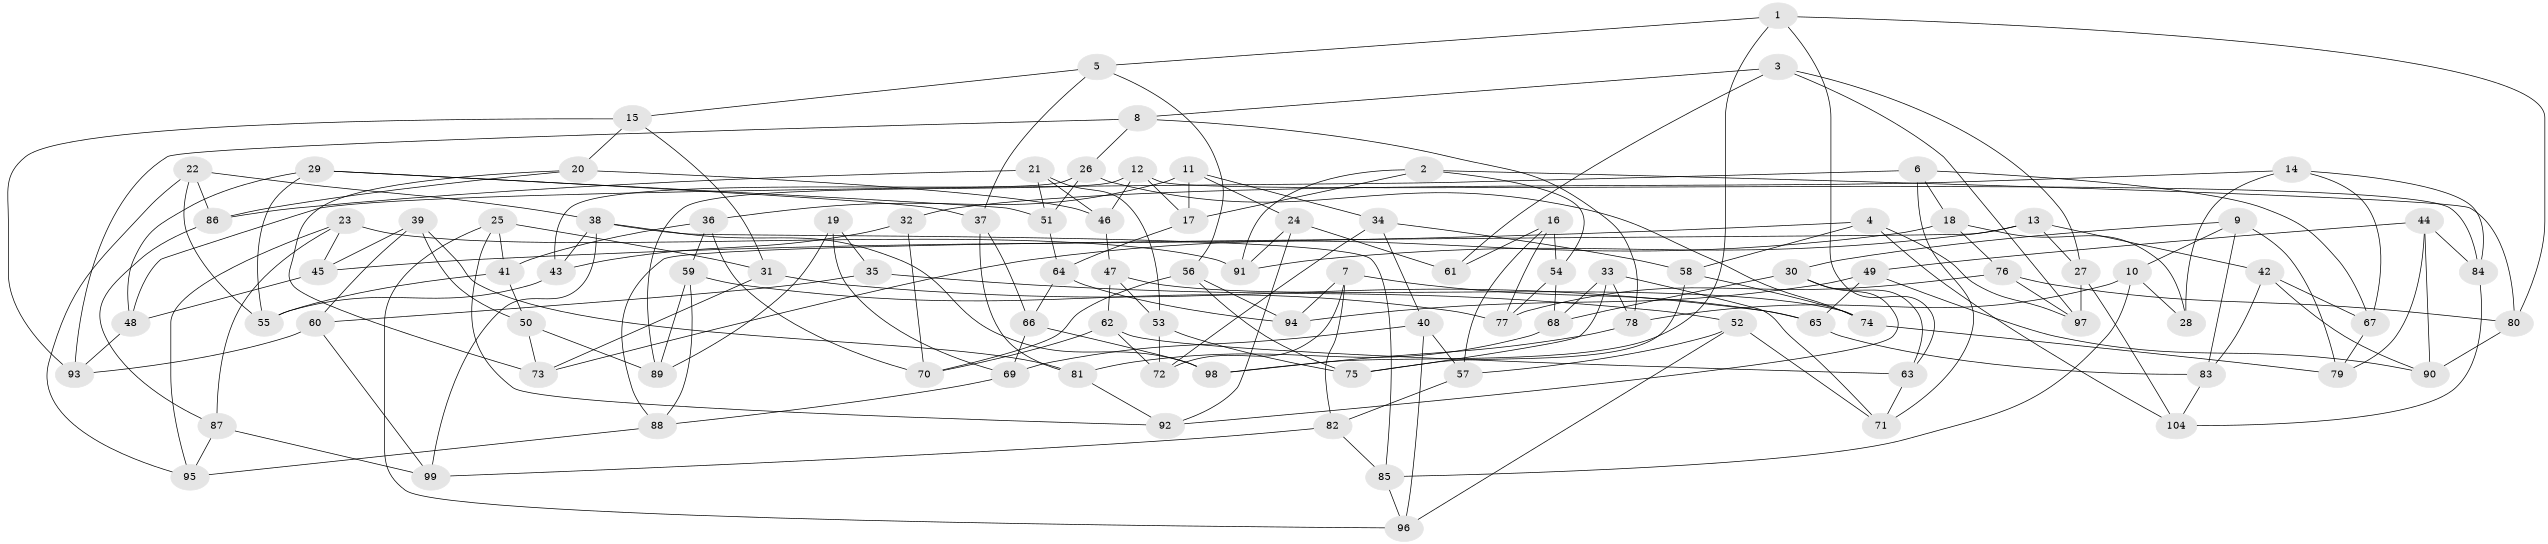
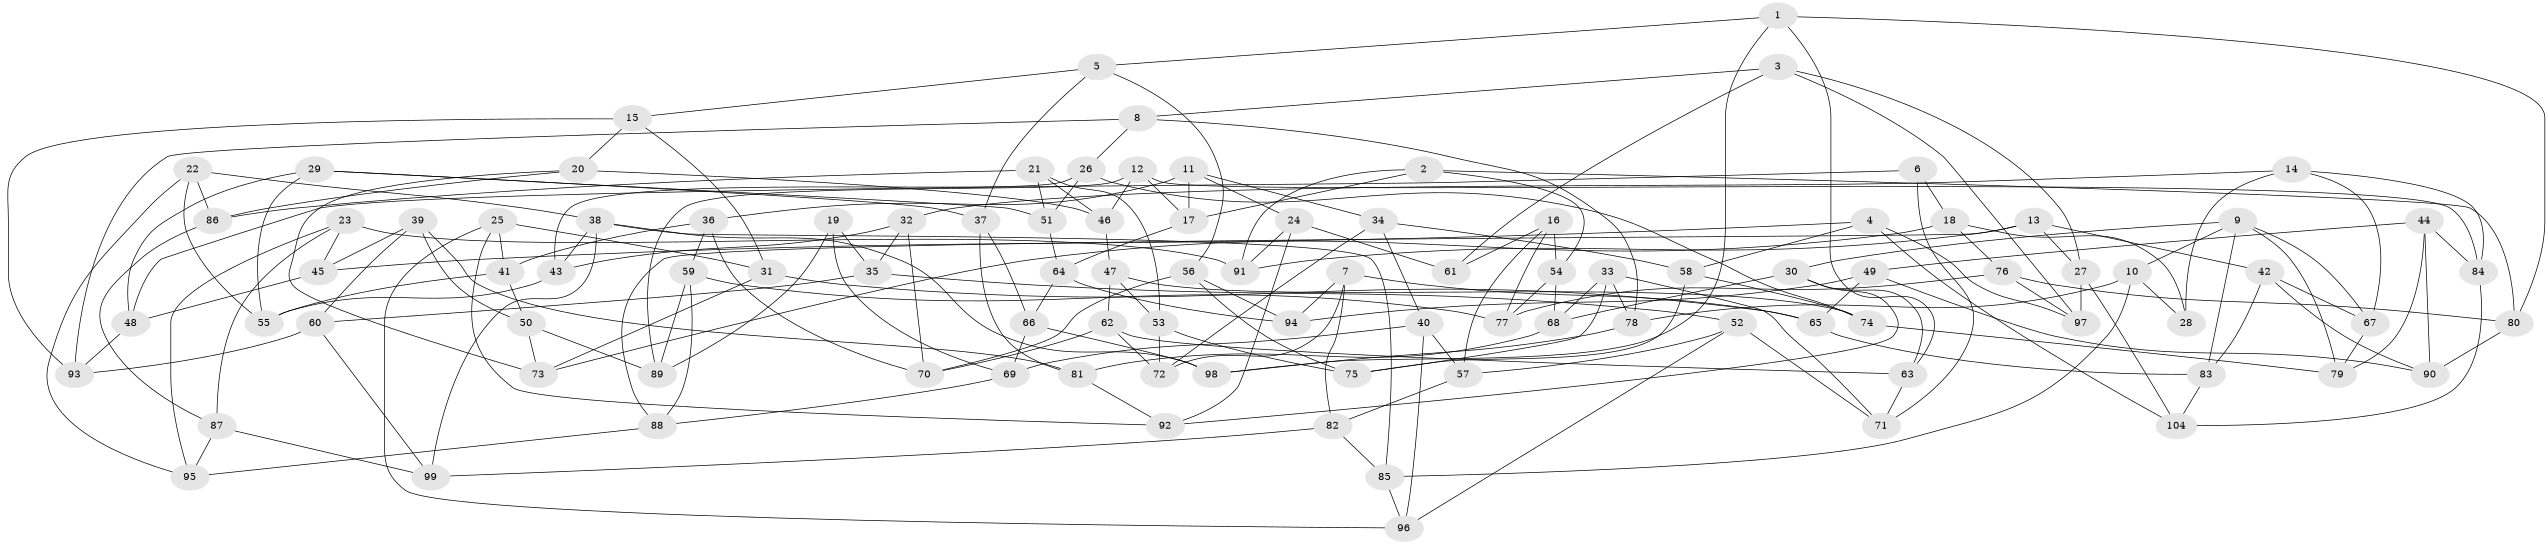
(2235, 200) -> (2315, 260)
none -> (890, 247)
